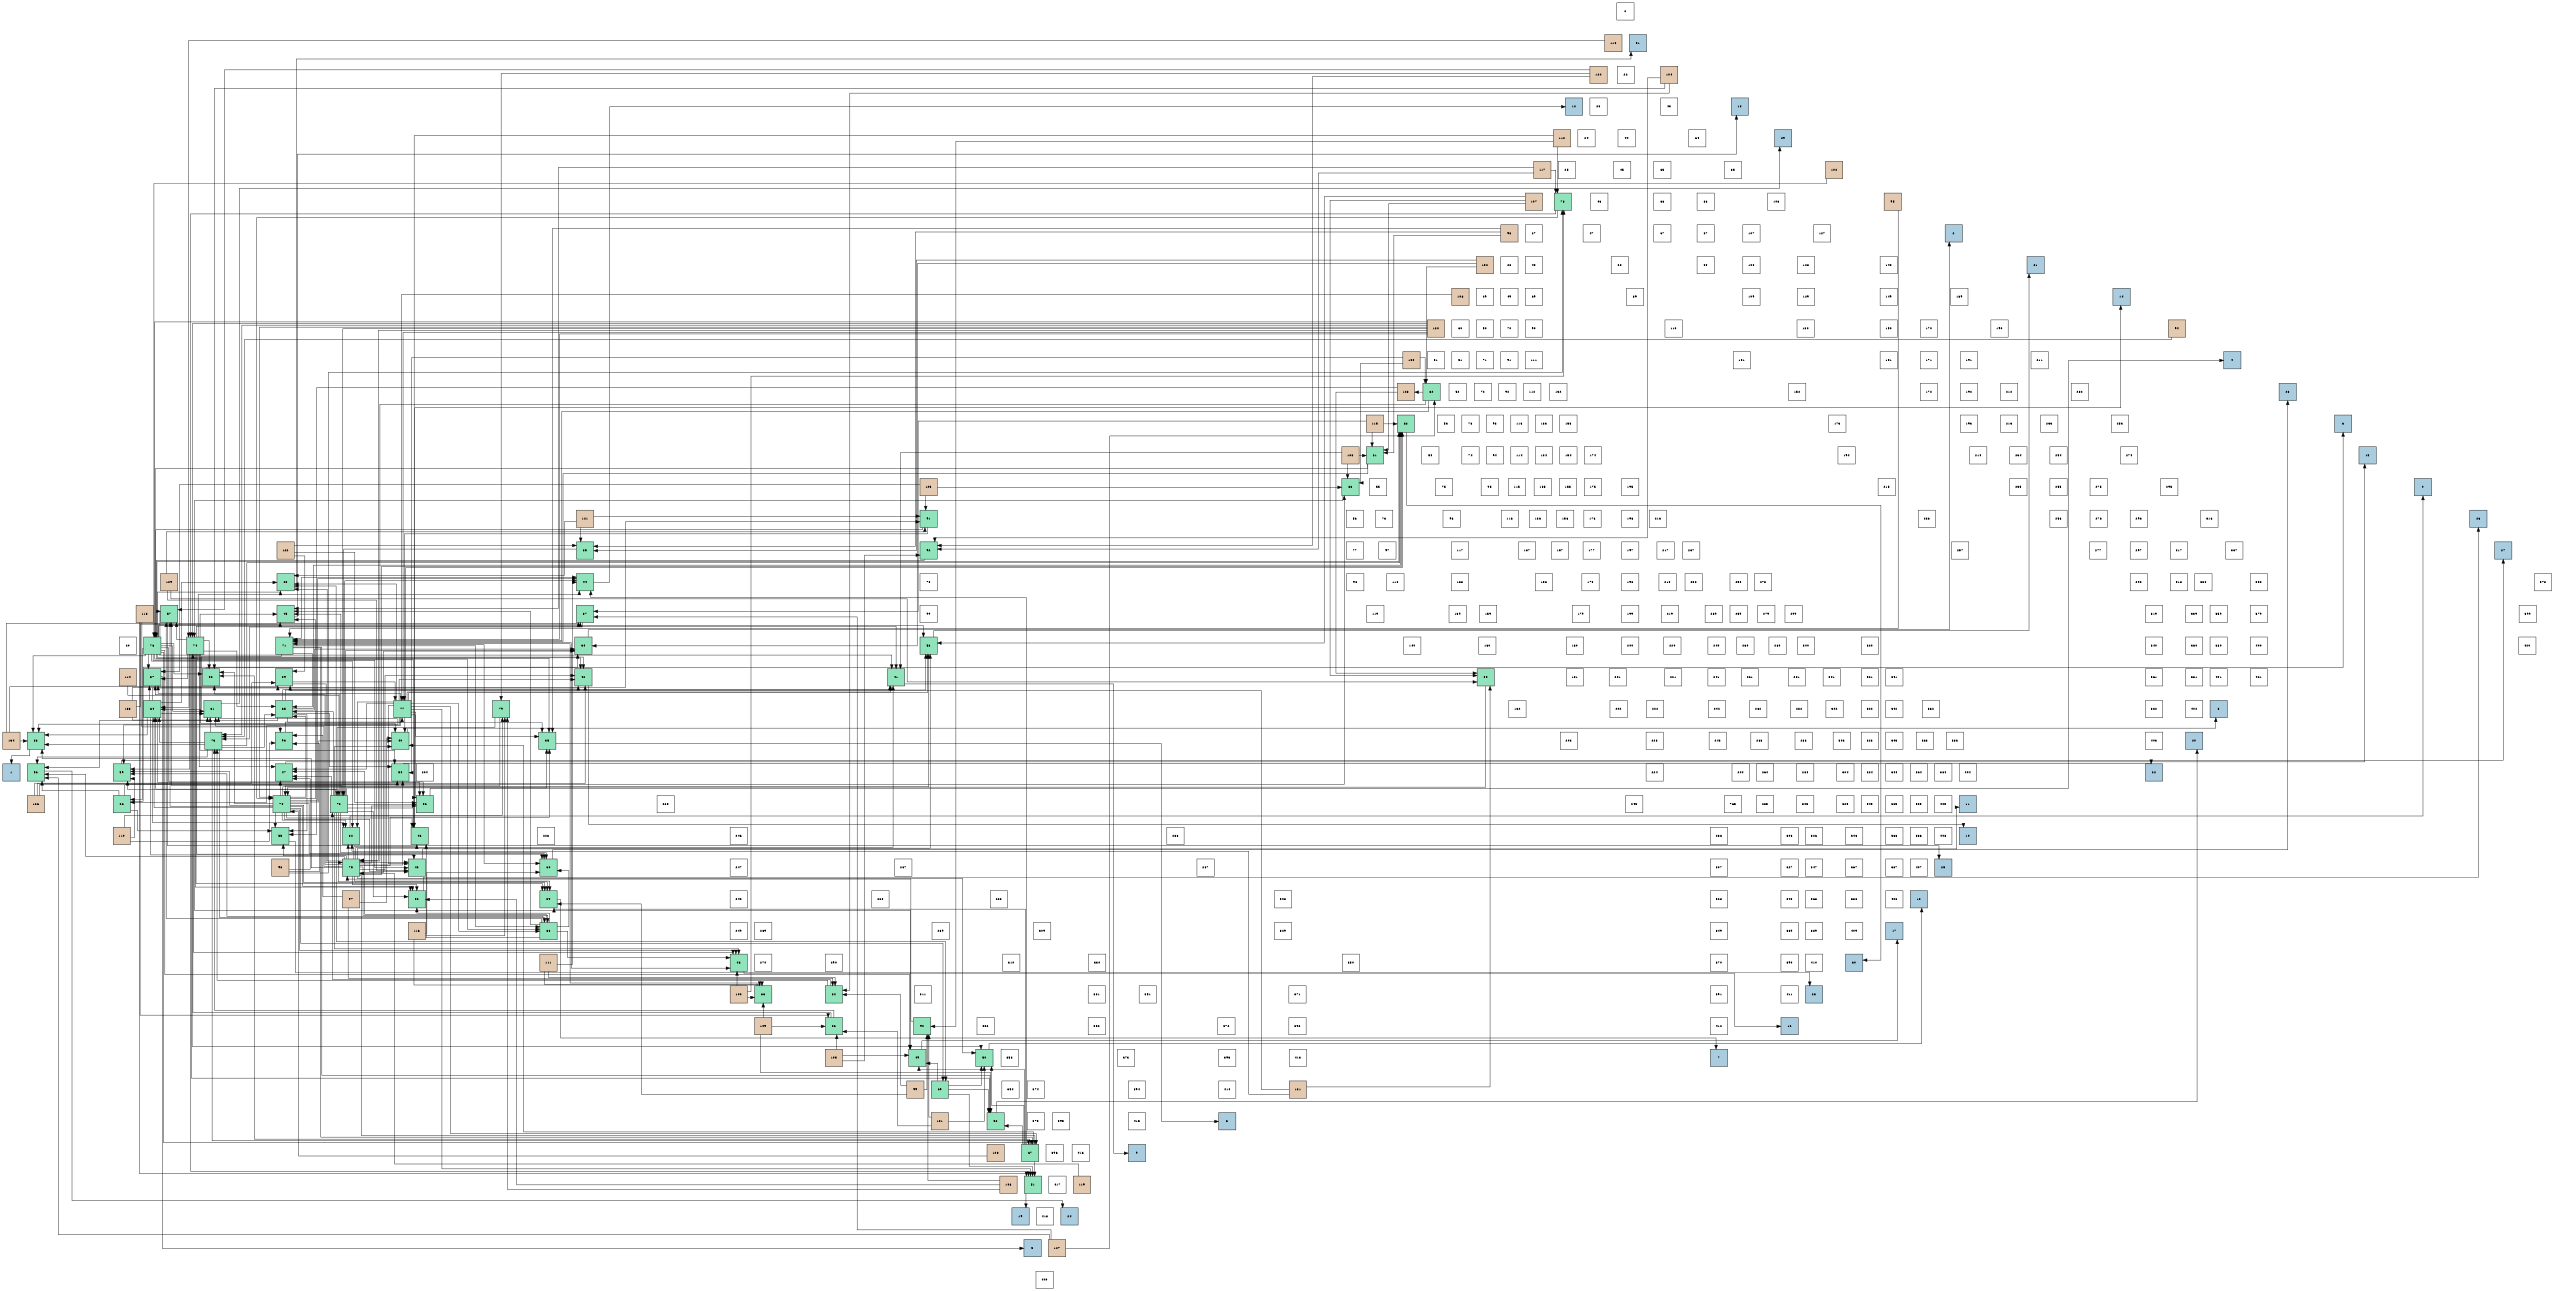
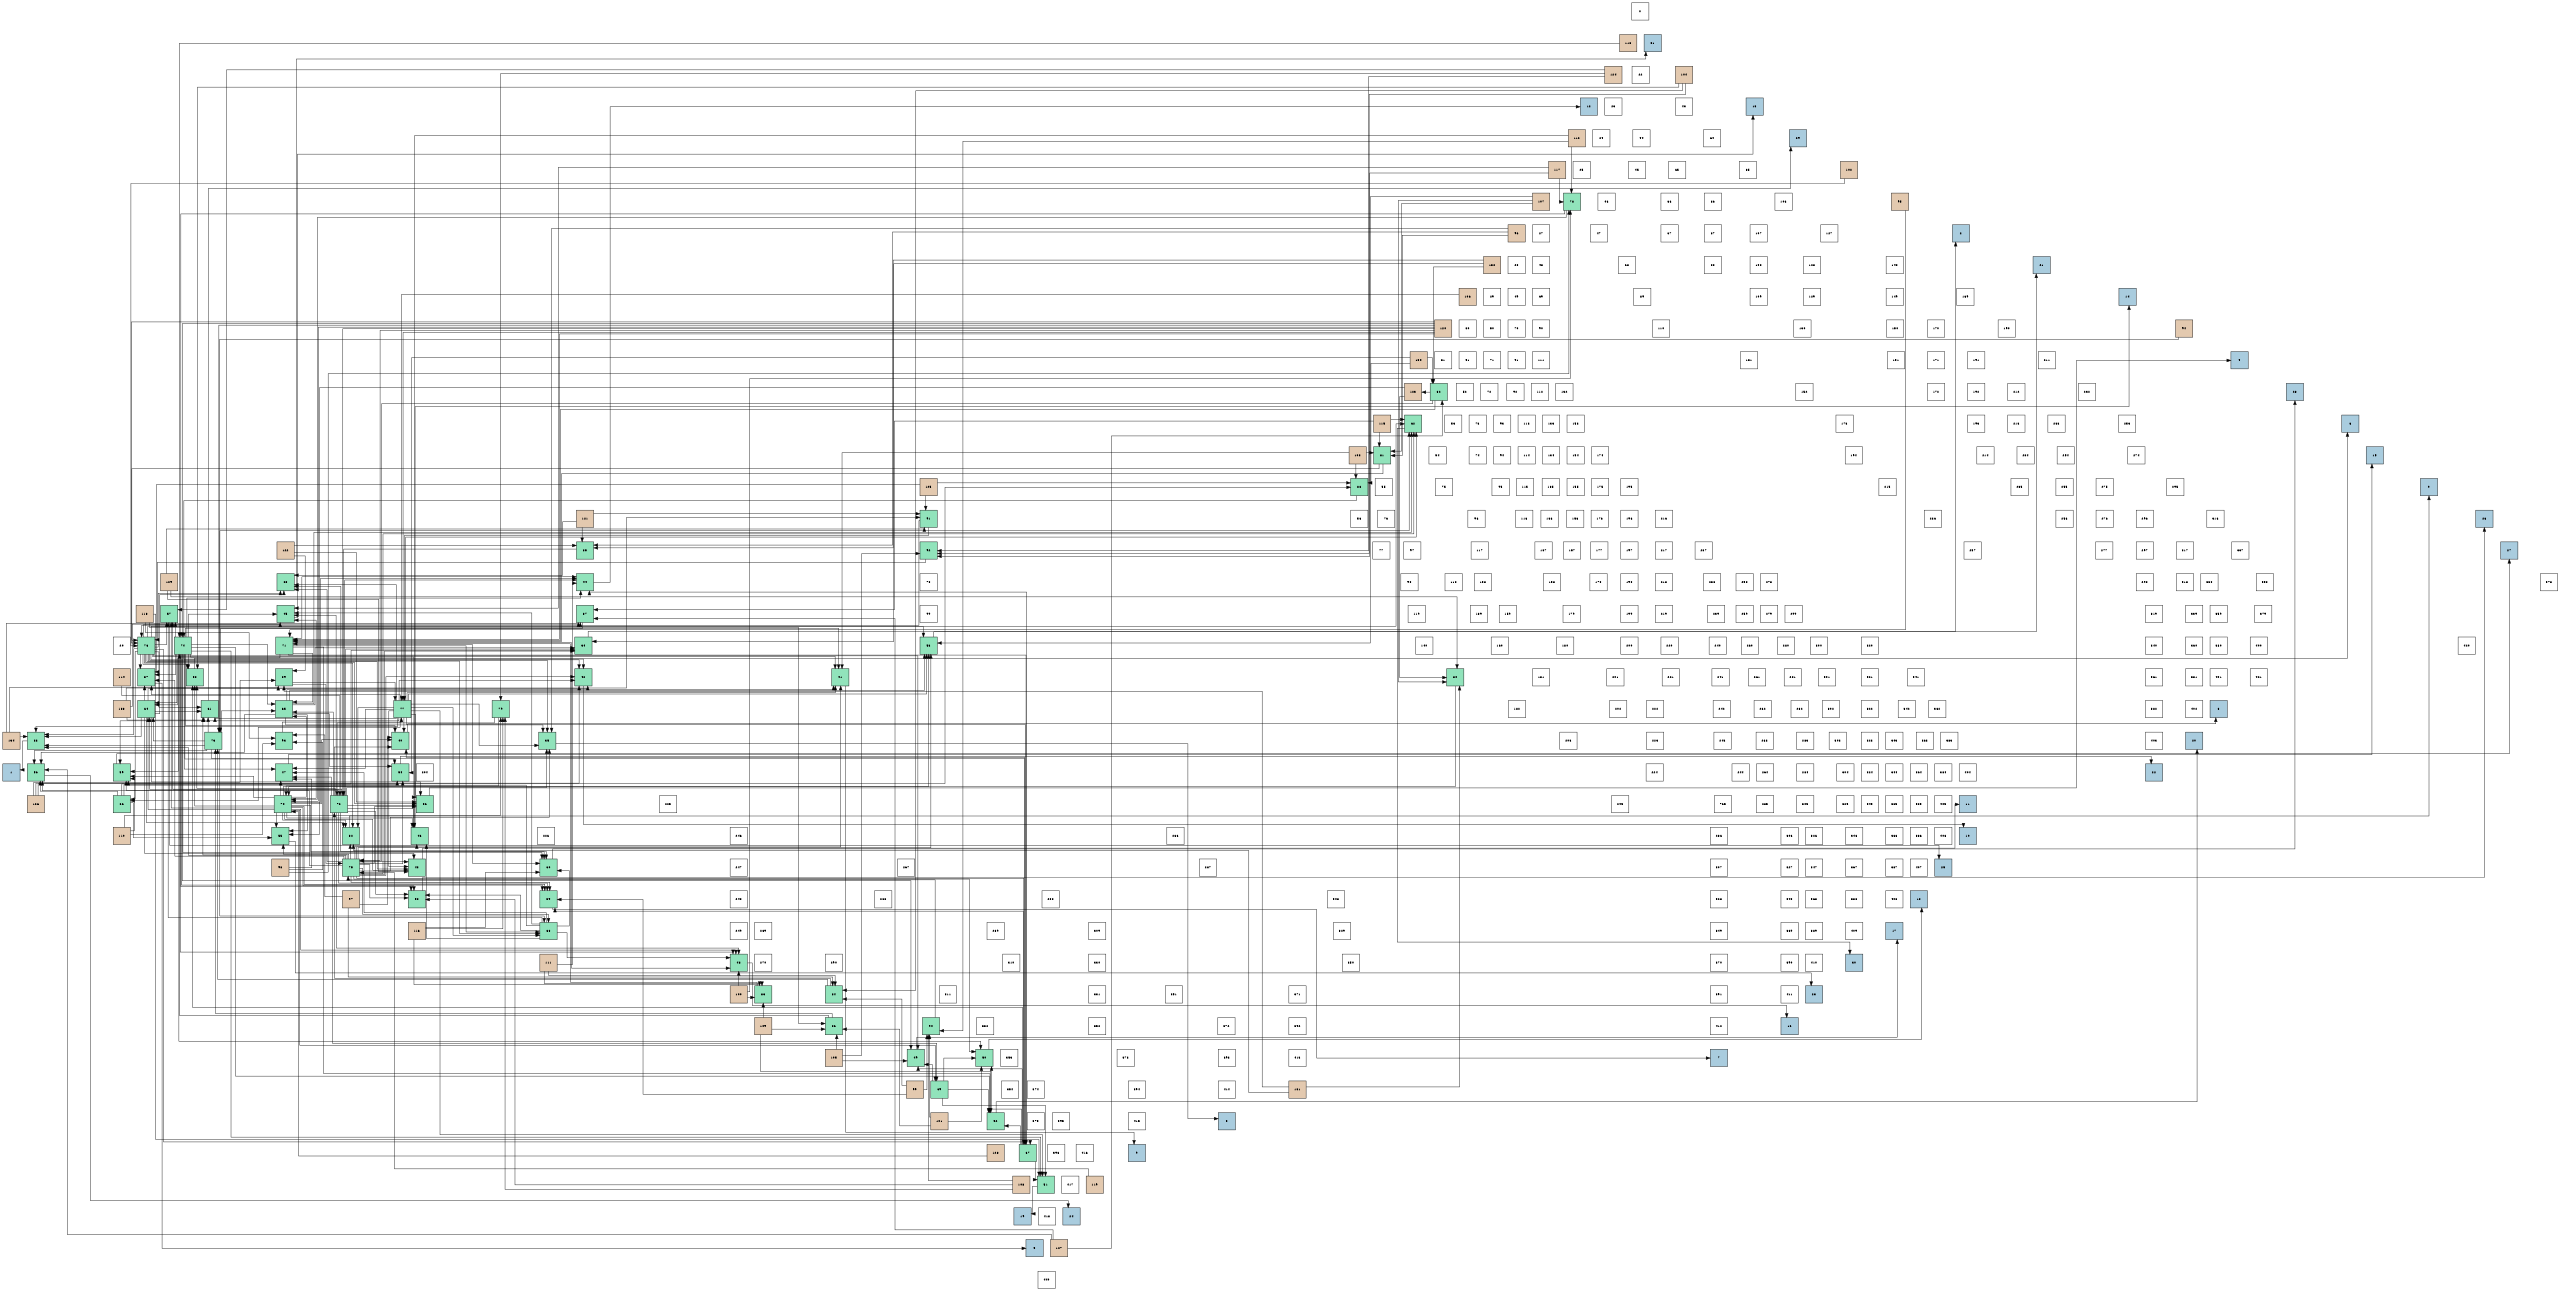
(2528, 614) -> none
